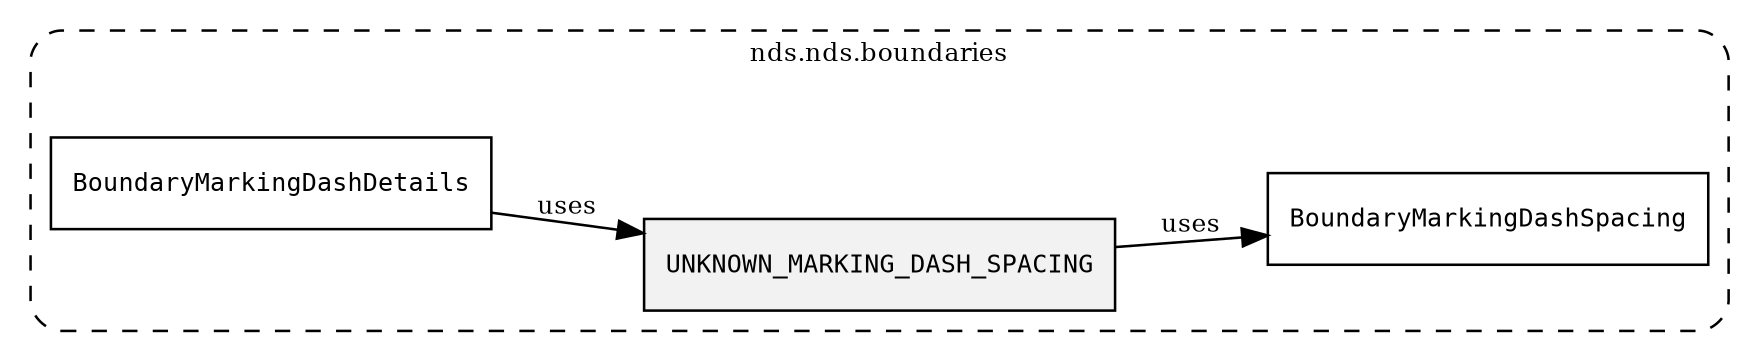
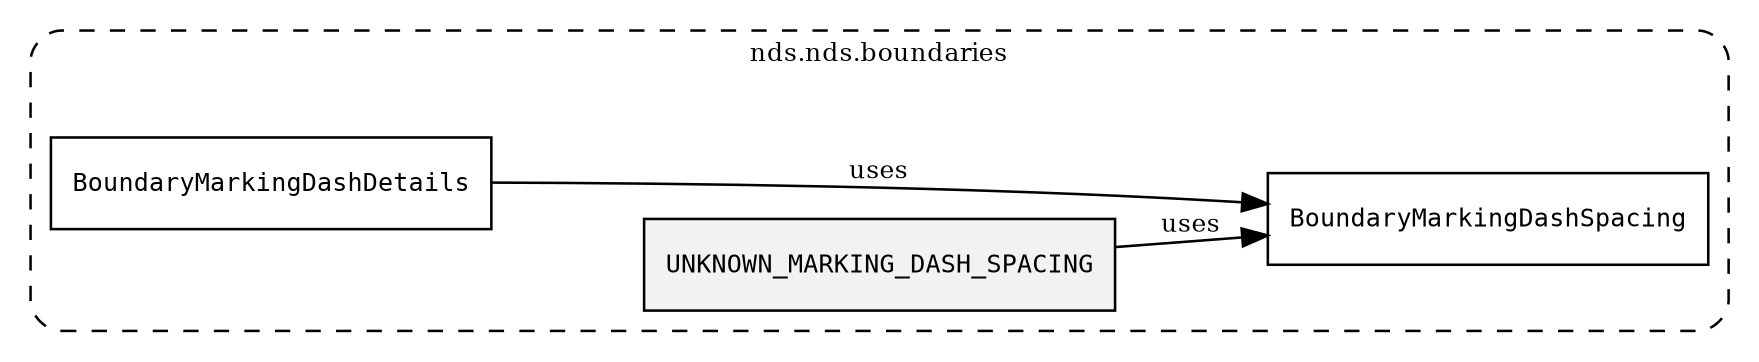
(554, 221) -> (867, 187)
